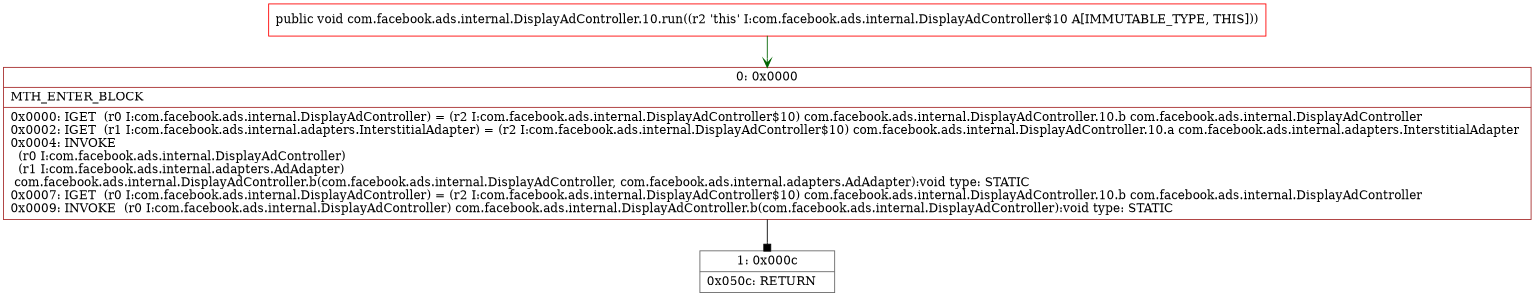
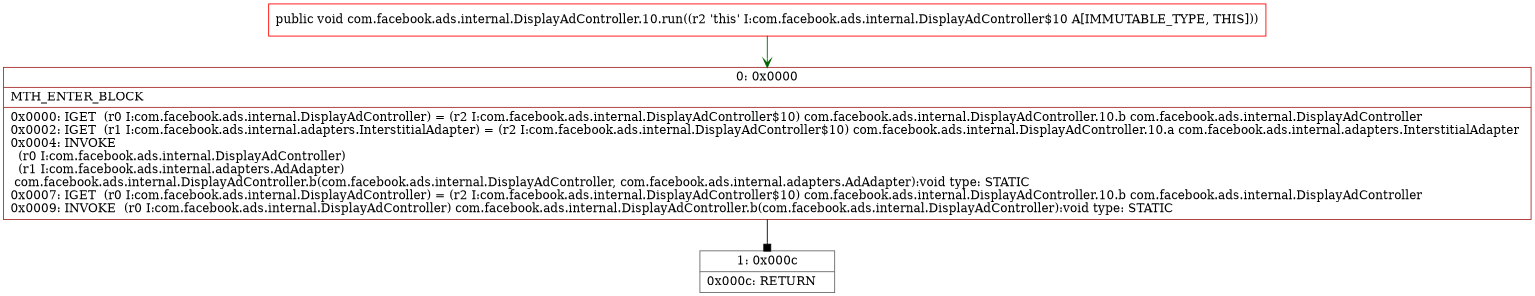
(767, 282) -> (767, 282)
